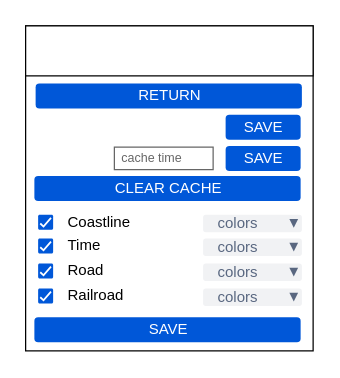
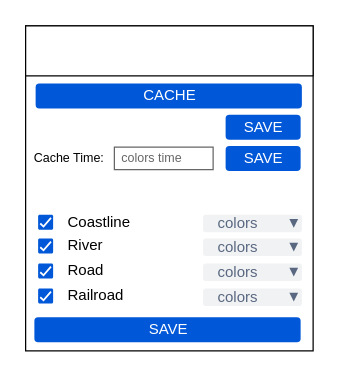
(170, 96) -> (170, 96)
none -> (69, 157)
(154, 157) -> (156, 157)
(168, 188) -> none
(83, 246) -> (87, 246)
